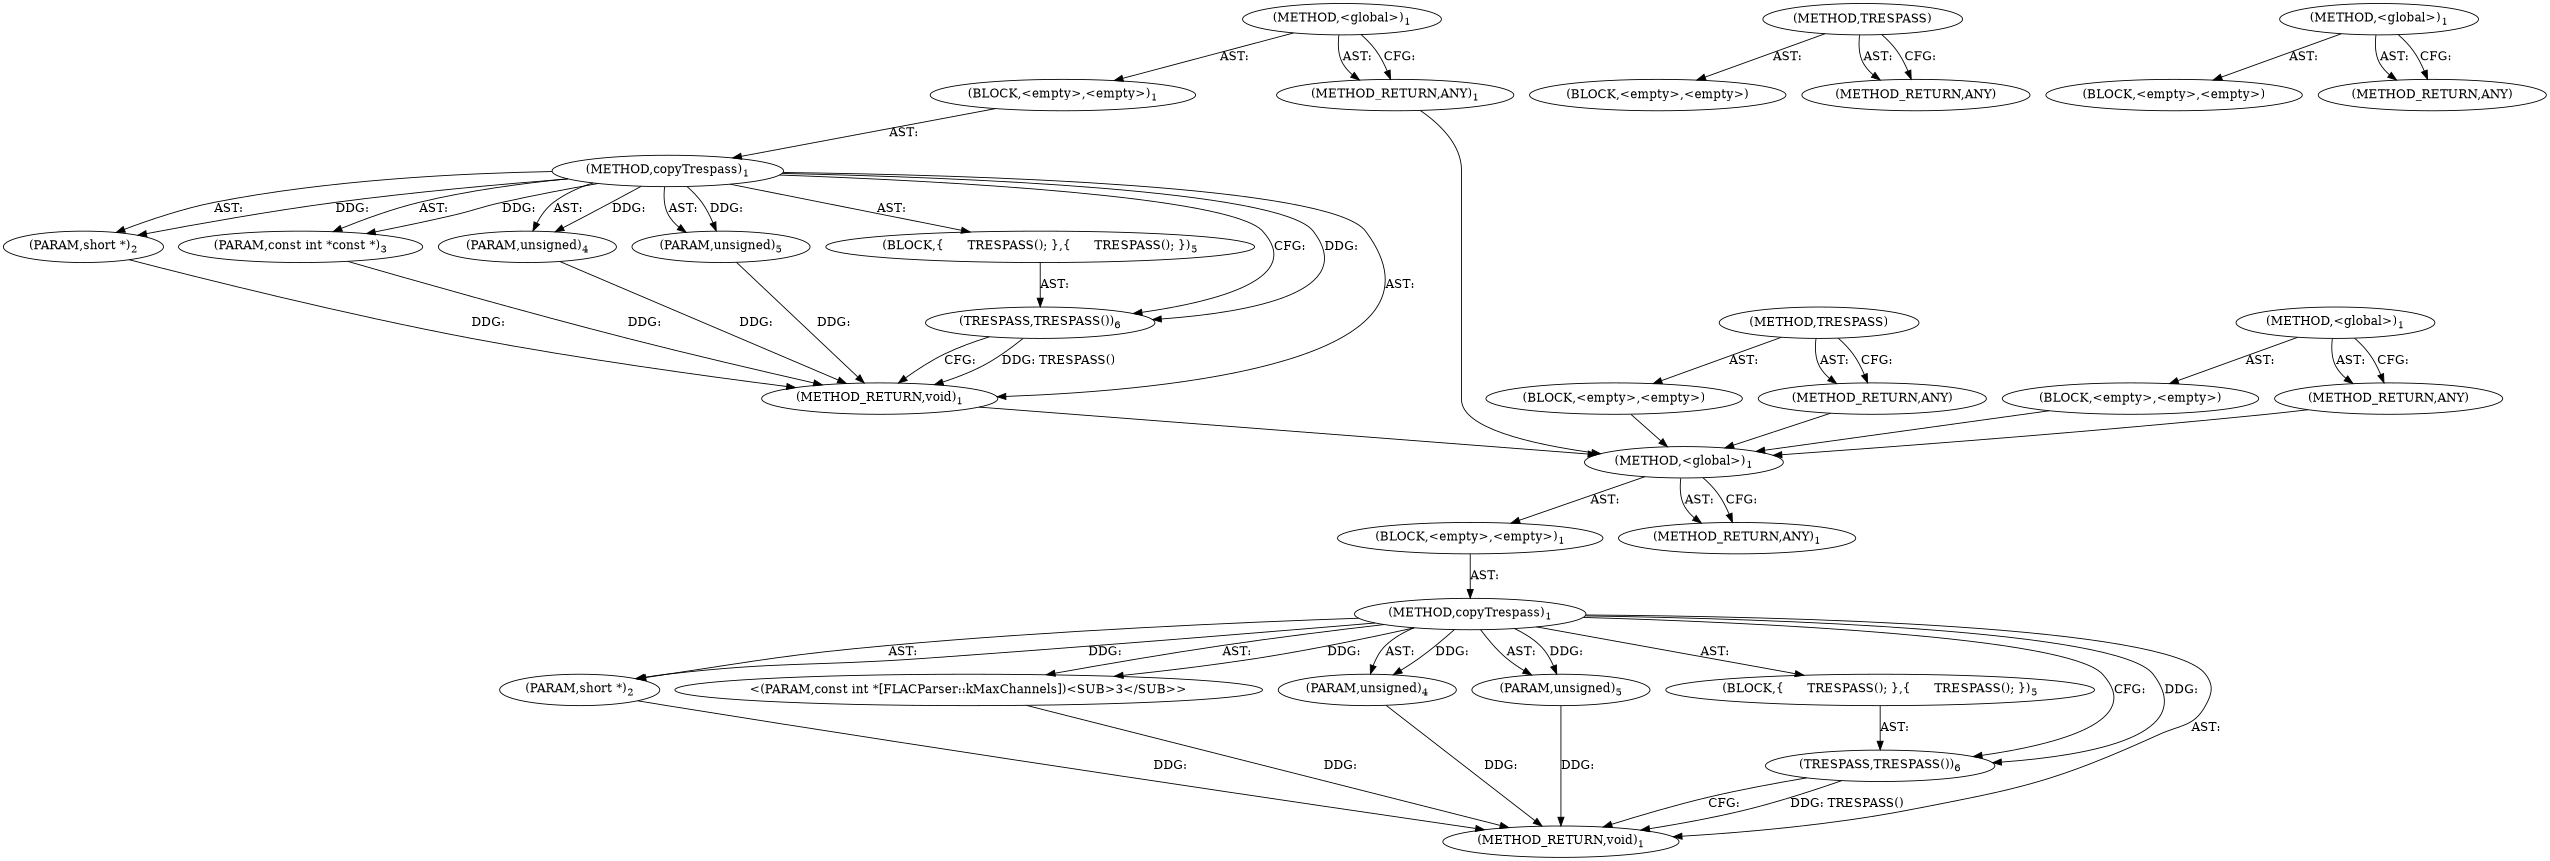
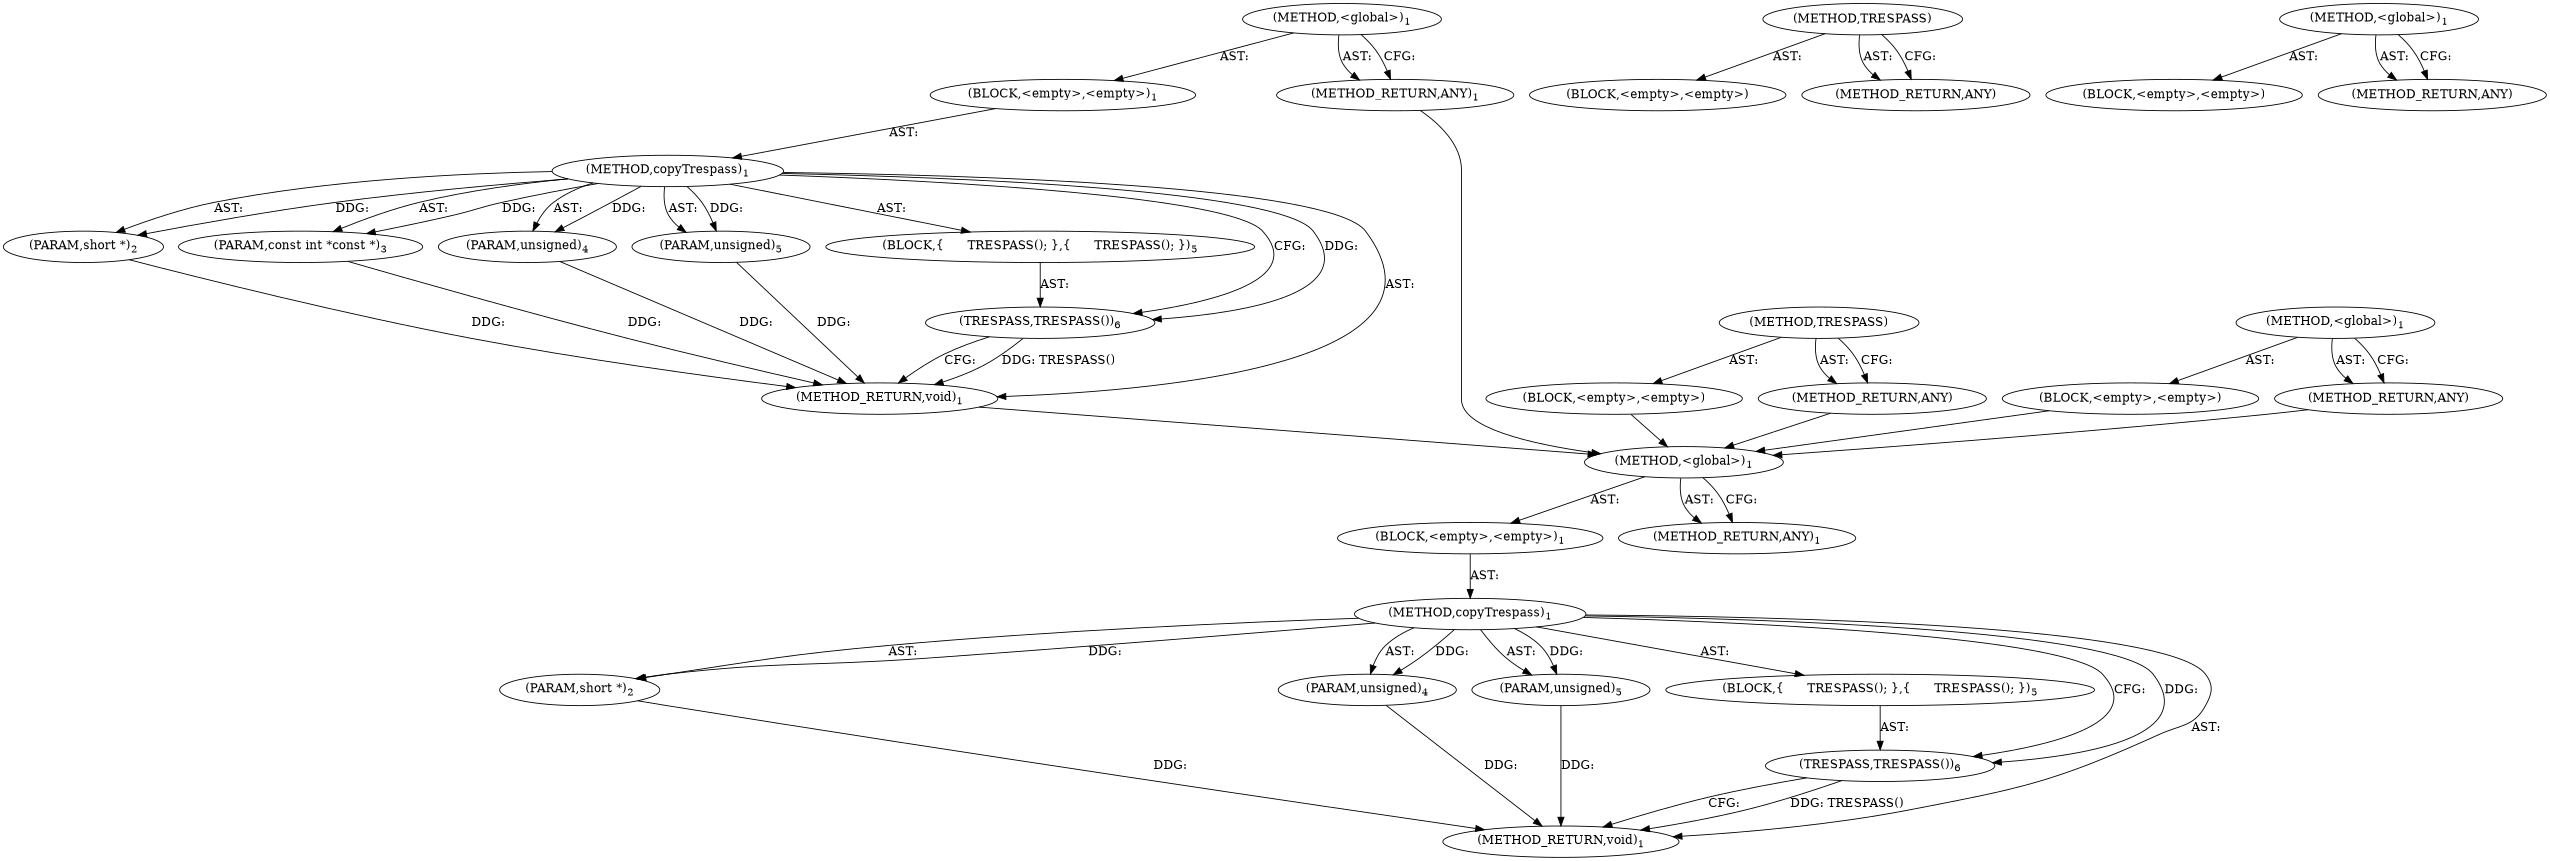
(969, 690) -> none
